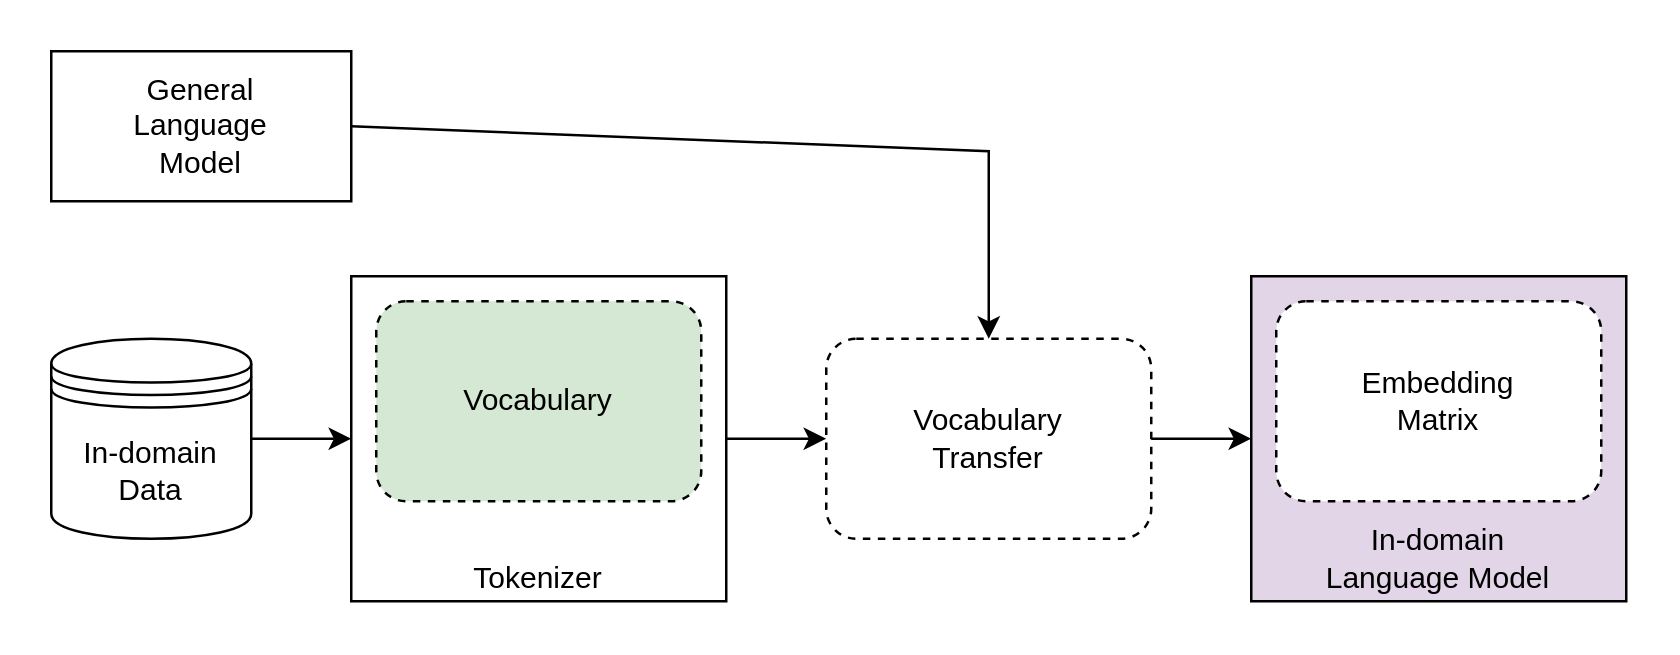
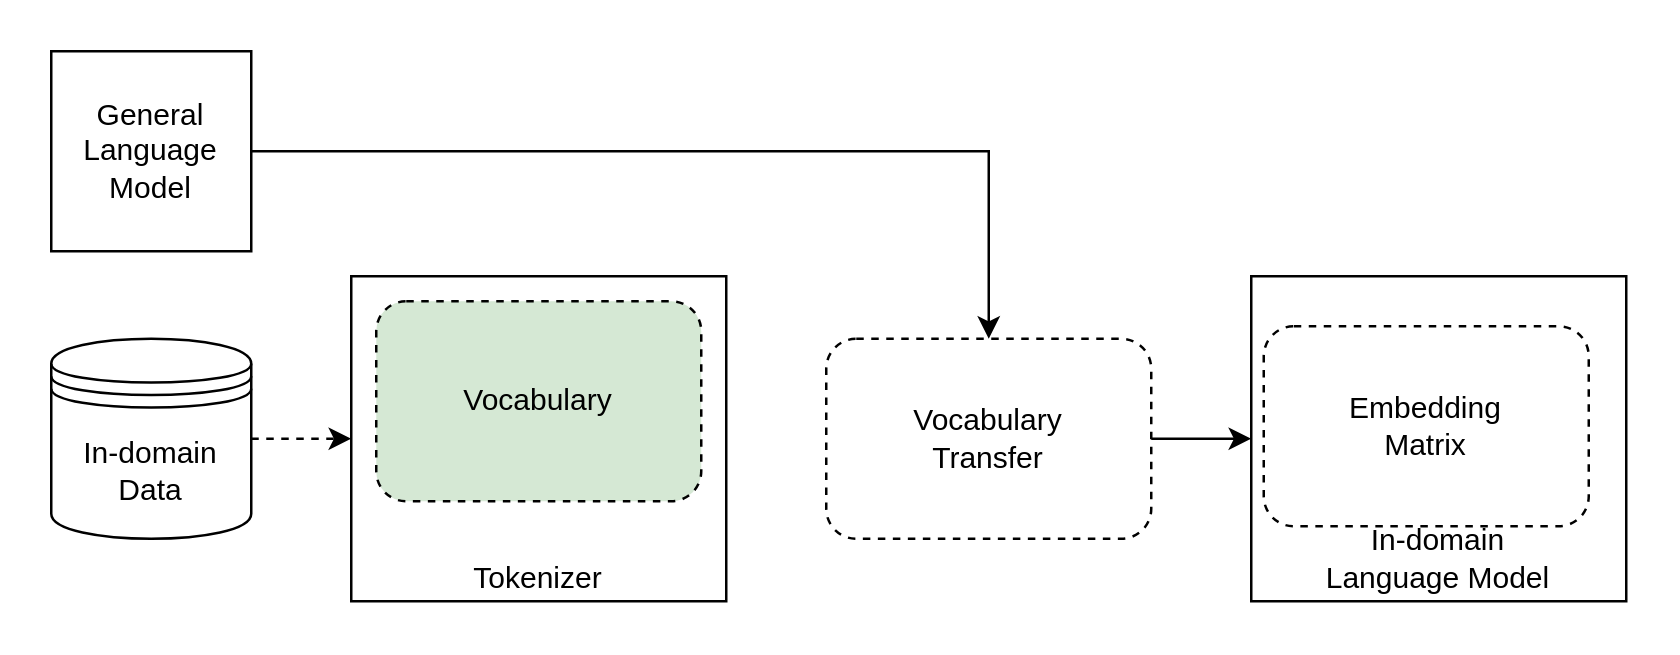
(201, 126) -> (151, 151)
(1439, 401) -> (1426, 426)
(292, 439) -> (292, 439)
(768, 439) -> none
(1439, 558) -> (1439, 558)
